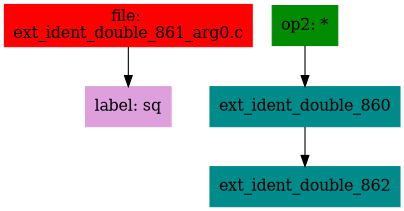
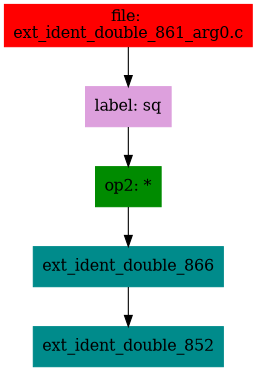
(305, 107) -> (128, 267)
none -> (128, 141)
(305, 187) -> (128, 347)
